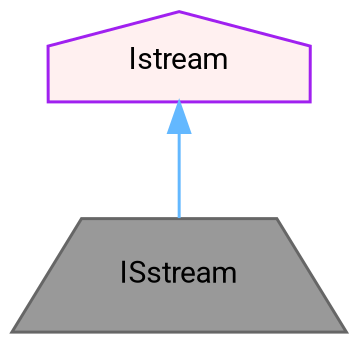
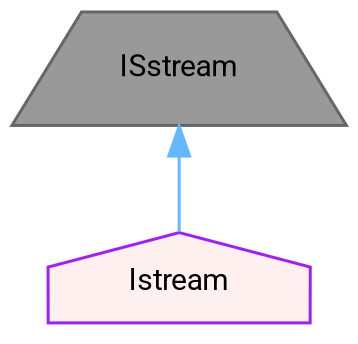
(179, 175) -> (179, 194)
